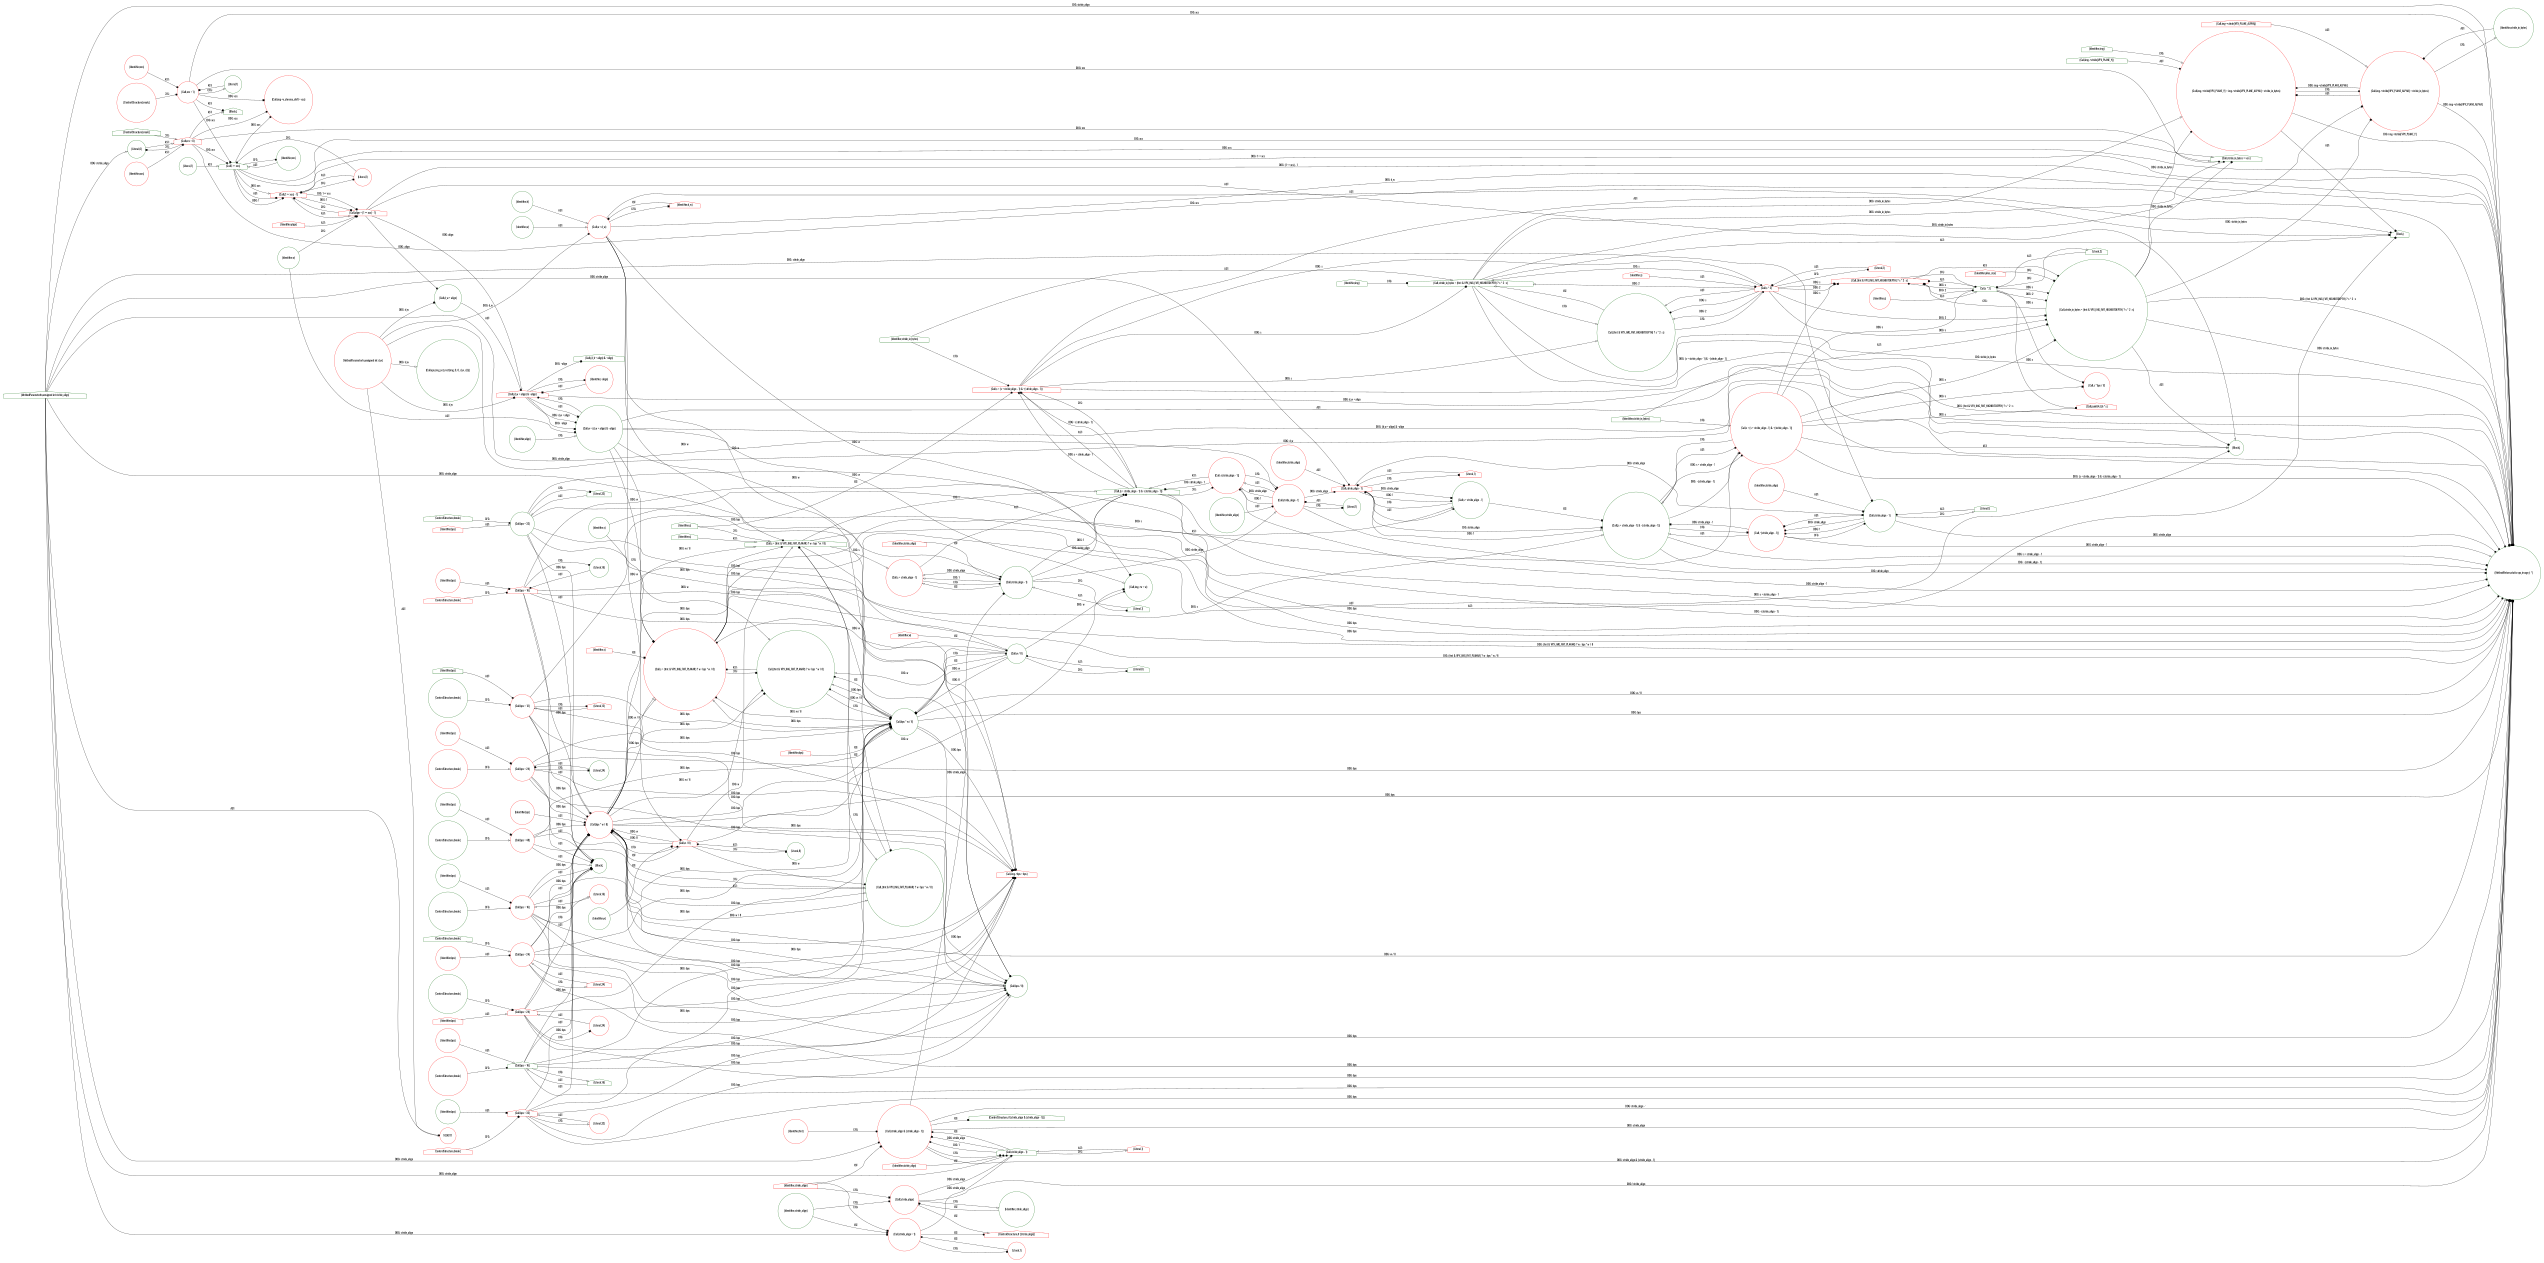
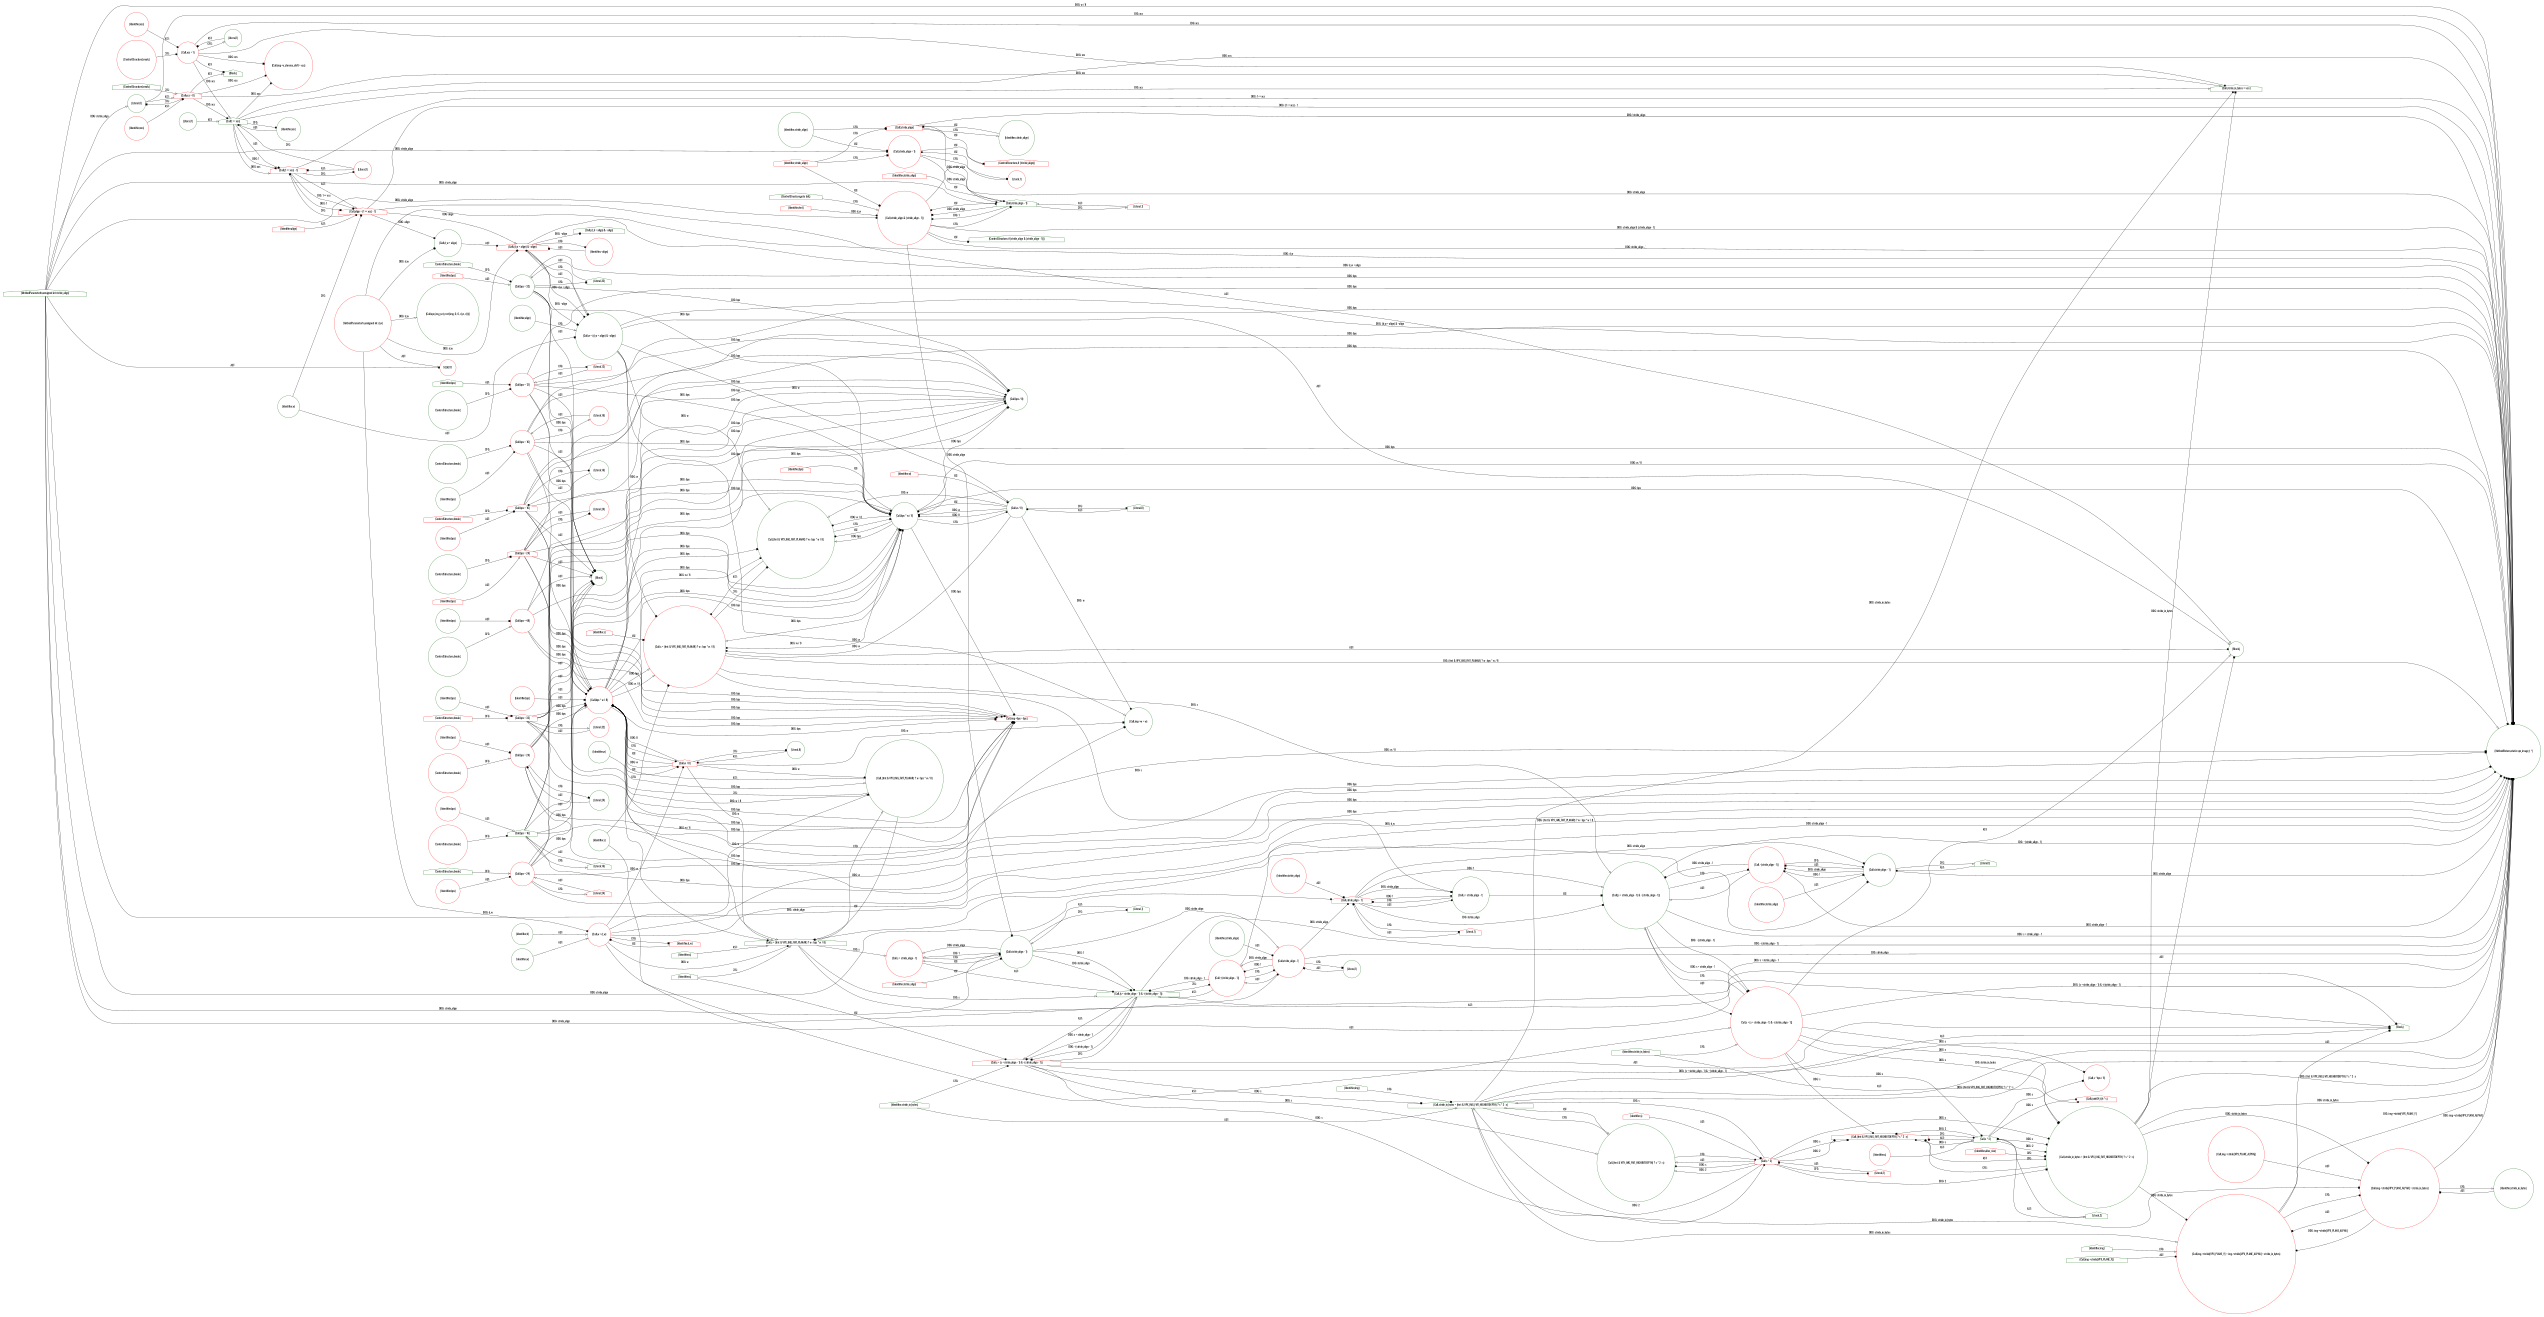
(1081, 5) -> (1081, 5)
(2236, 24) -> (2236, 1155)
(211, 131) -> (210, 90)
(1459, 191) -> (1622, 15)
none -> (796, 197)
(856, 1130) -> (856, 212)
(796, 1131) -> (796, 208)
(904, 1200) -> (904, 128)
